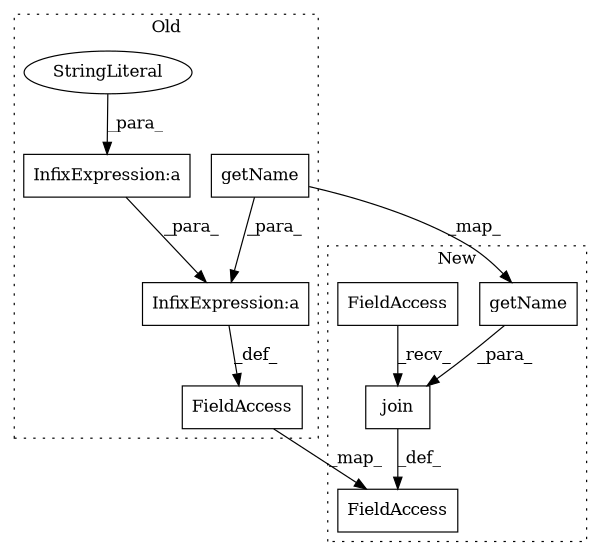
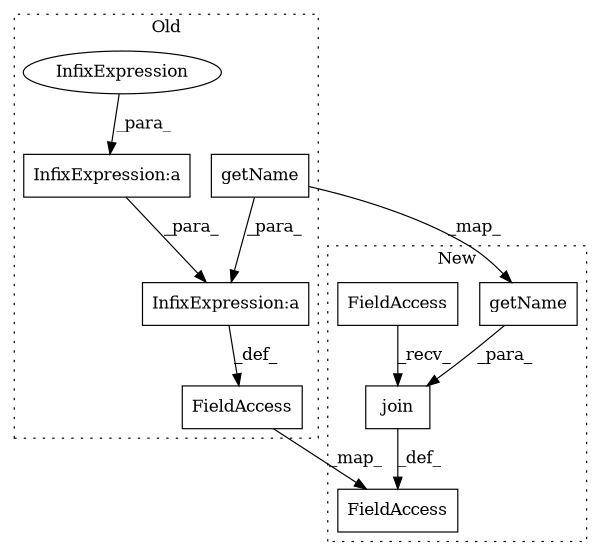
(108, 72) -> (122, 72)
